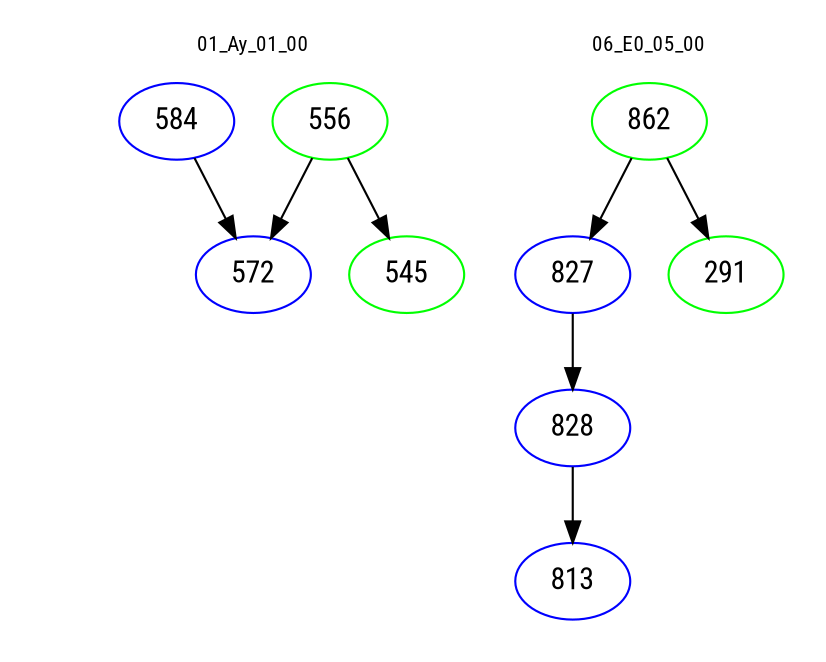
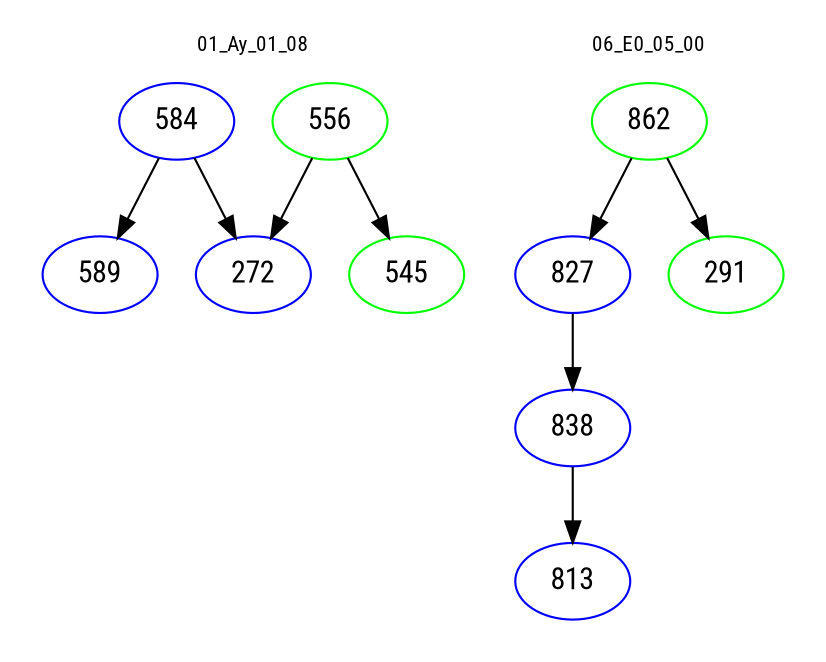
(253, 46) -> (253, 46)
none -> (100, 275)
(253, 275) -> (253, 275)
(573, 428) -> (573, 428)
